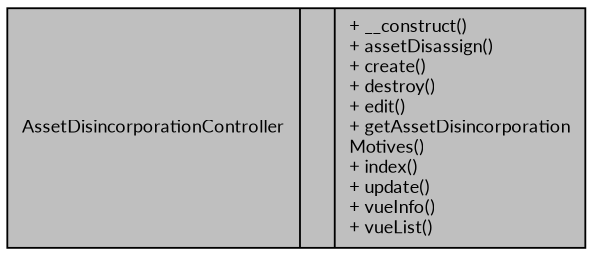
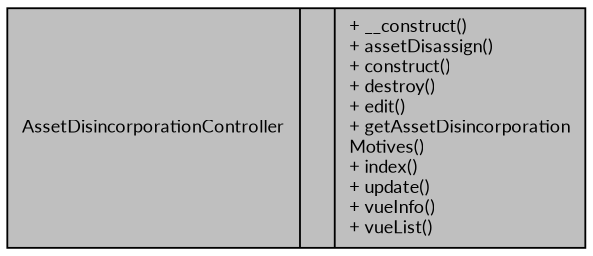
(389, 67) -> (401, 67)
